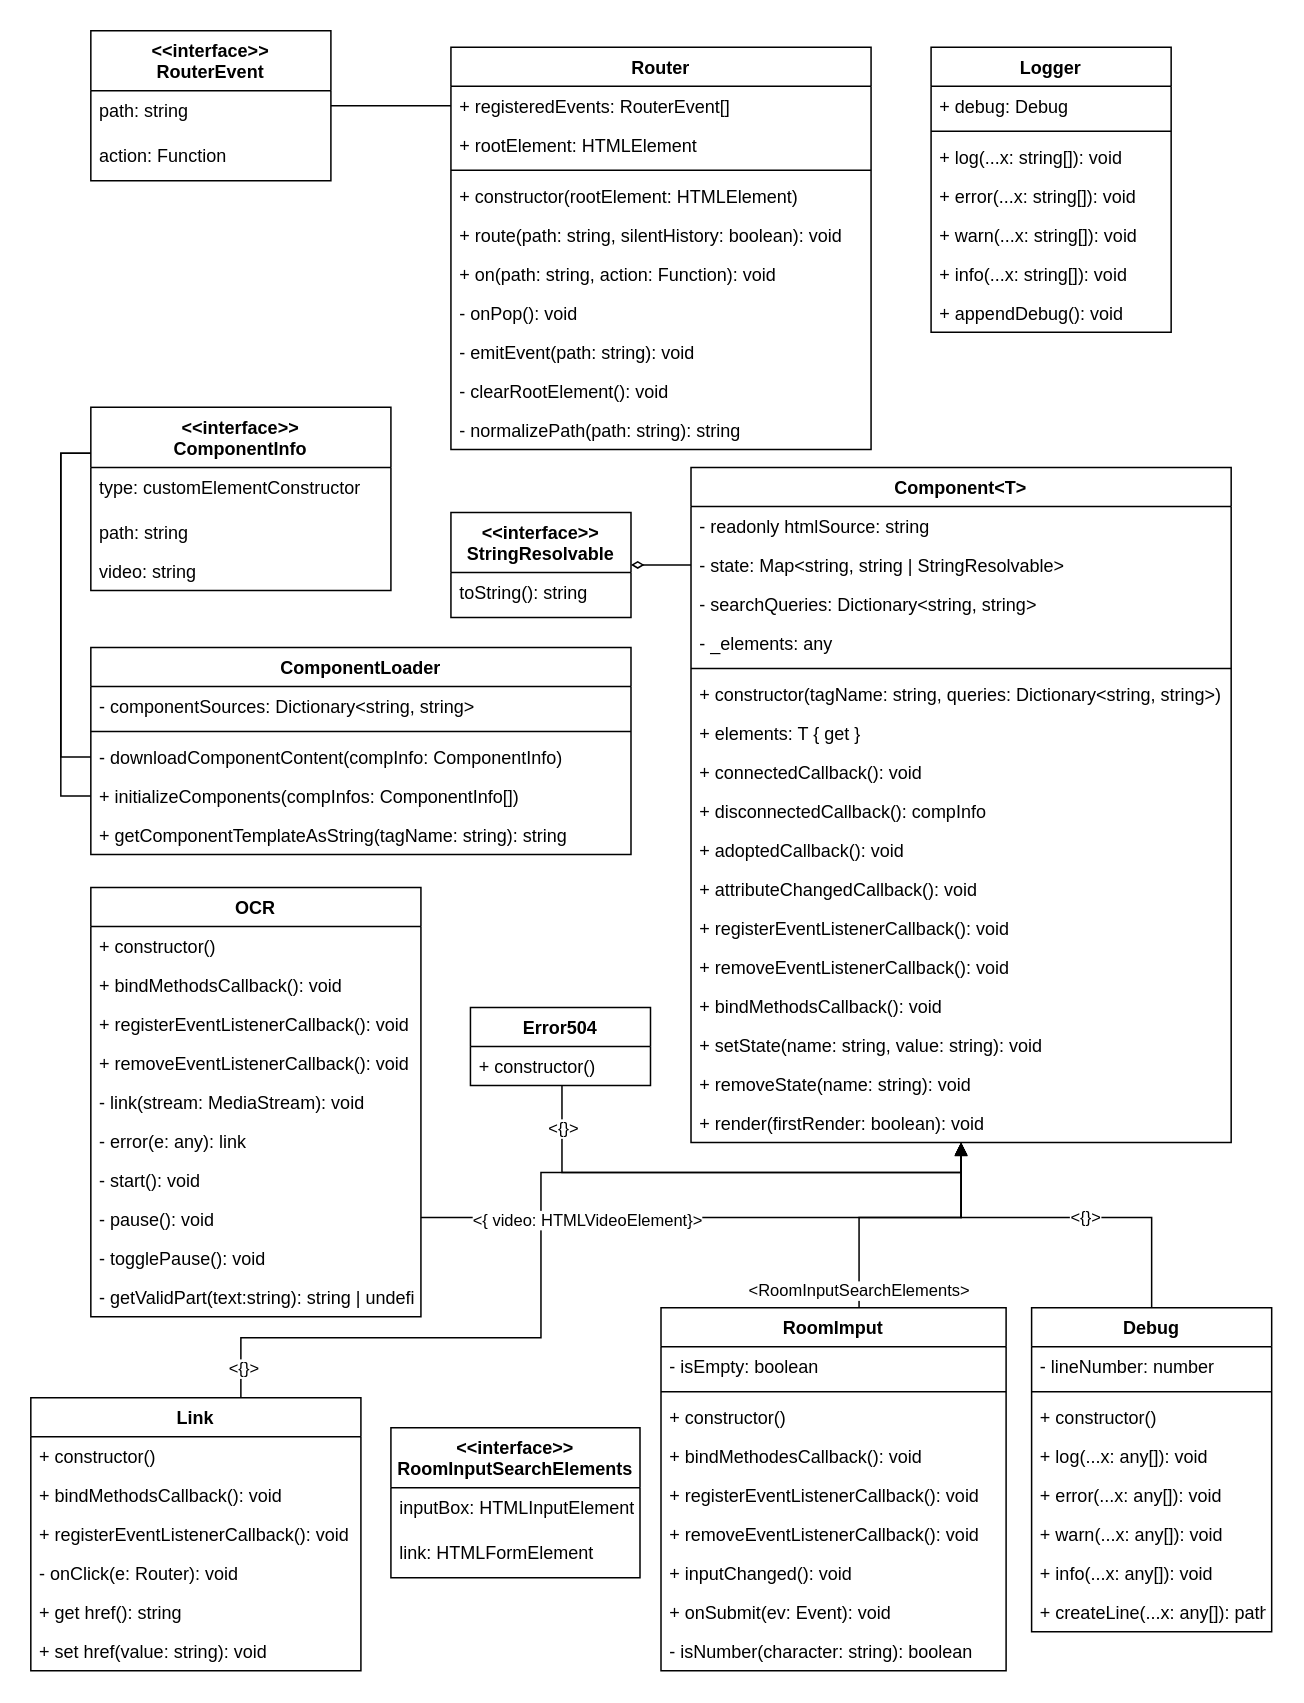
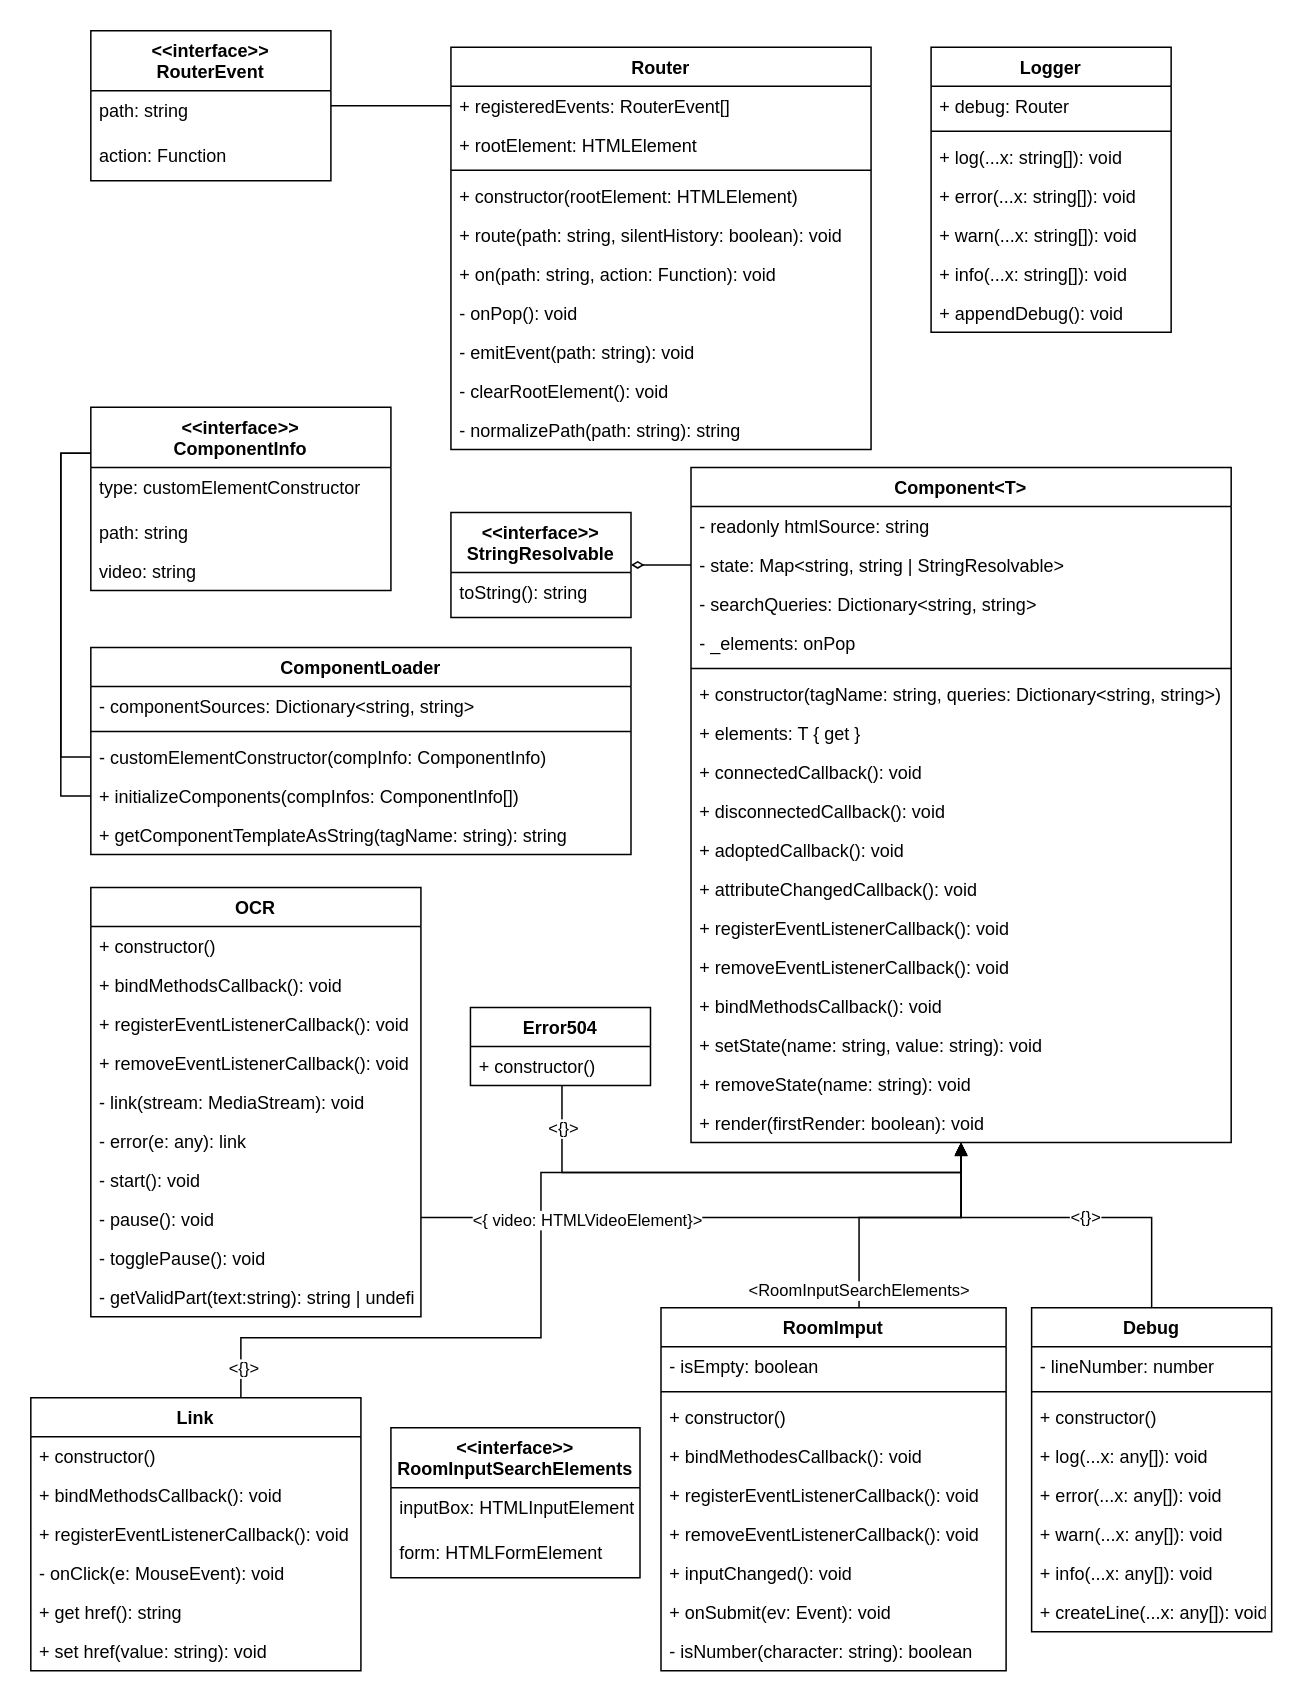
(1003, 107) -> (1008, 107)
(770, 644) -> (780, 644)
(347, 758) -> (347, 758)
(856, 812) -> (834, 812)
(493, 1553) -> (498, 1553)
(151, 1574) -> (171, 1574)
(1175, 1613) -> (1172, 1613)
